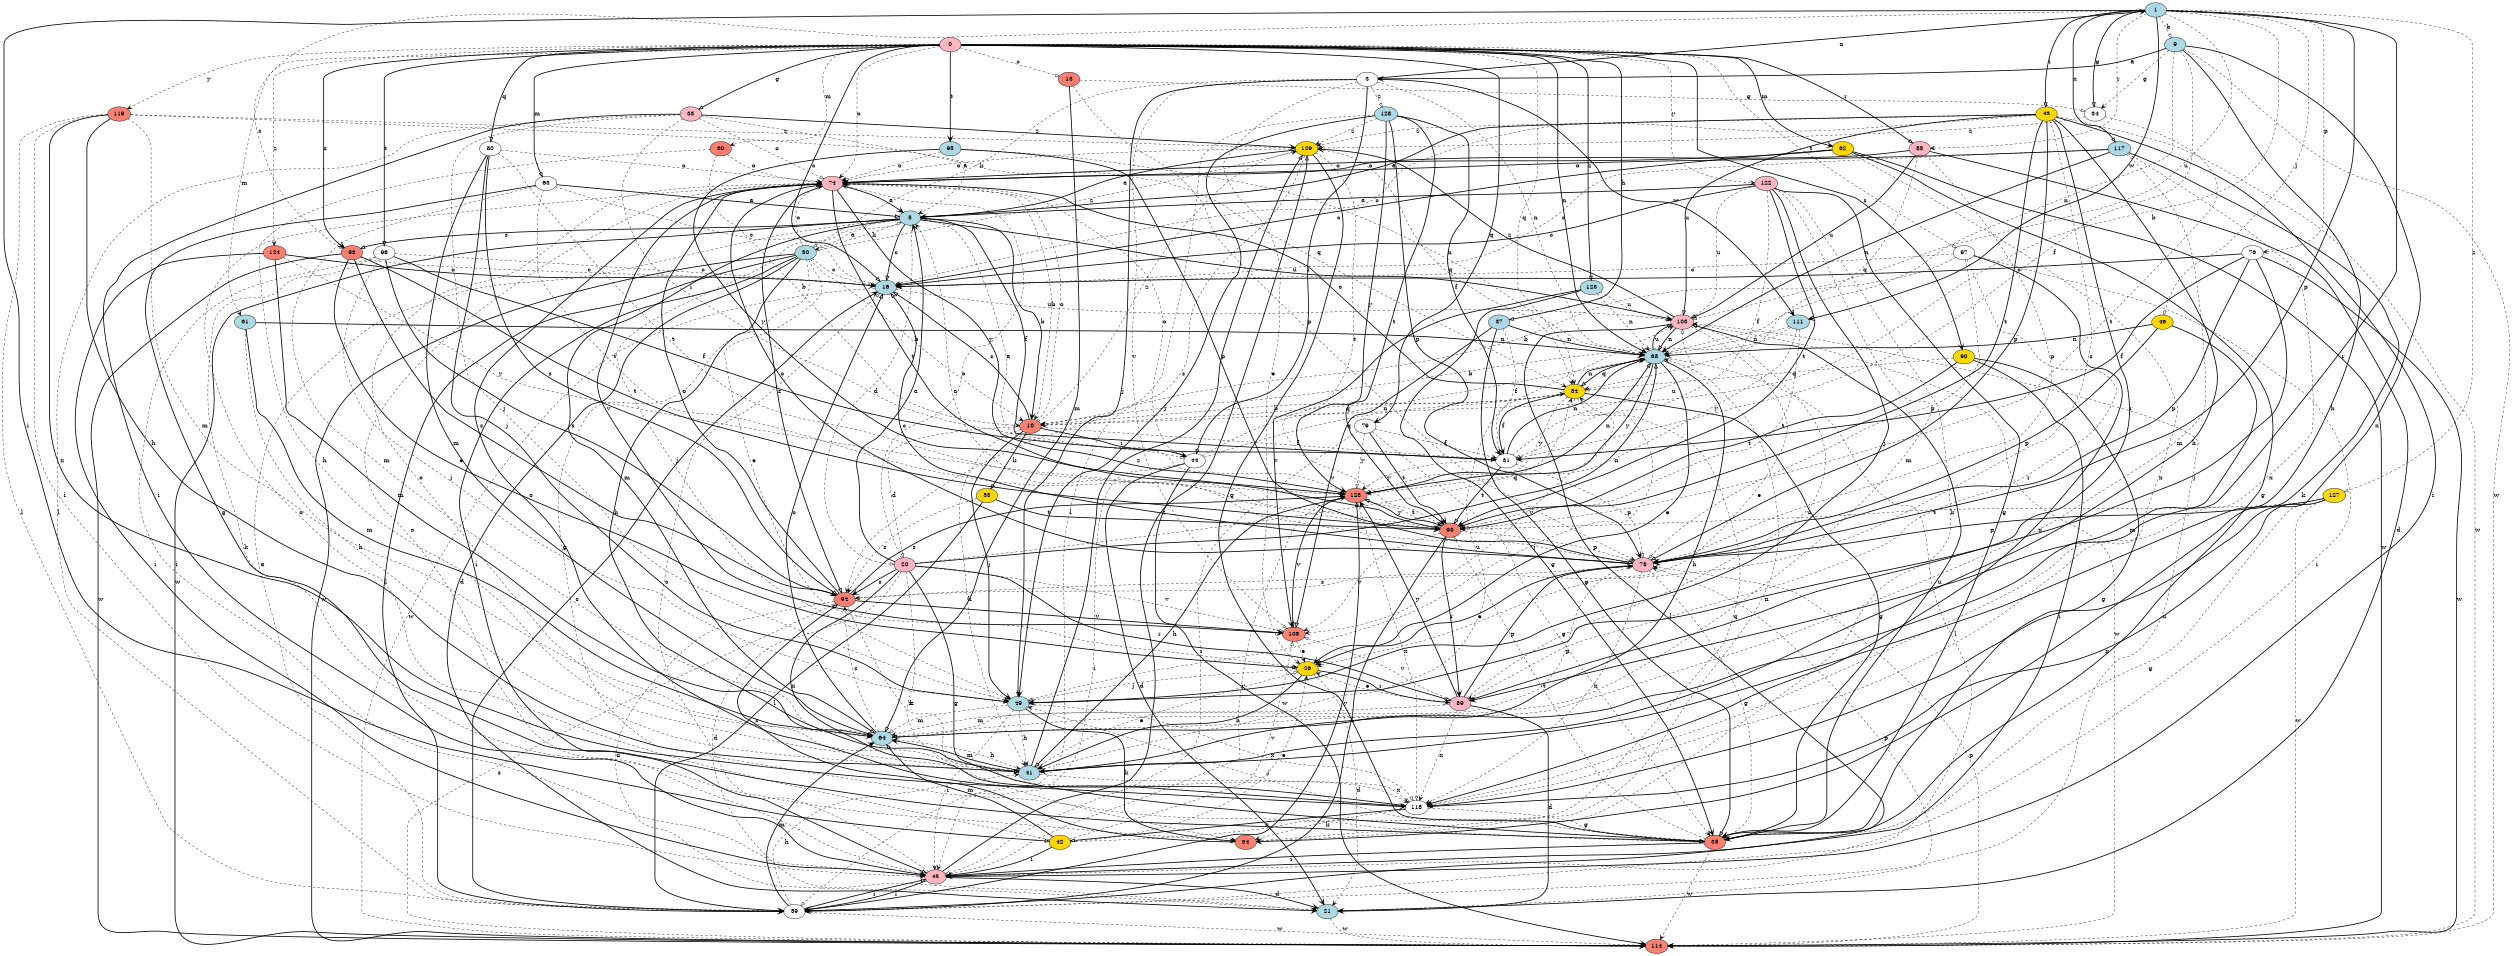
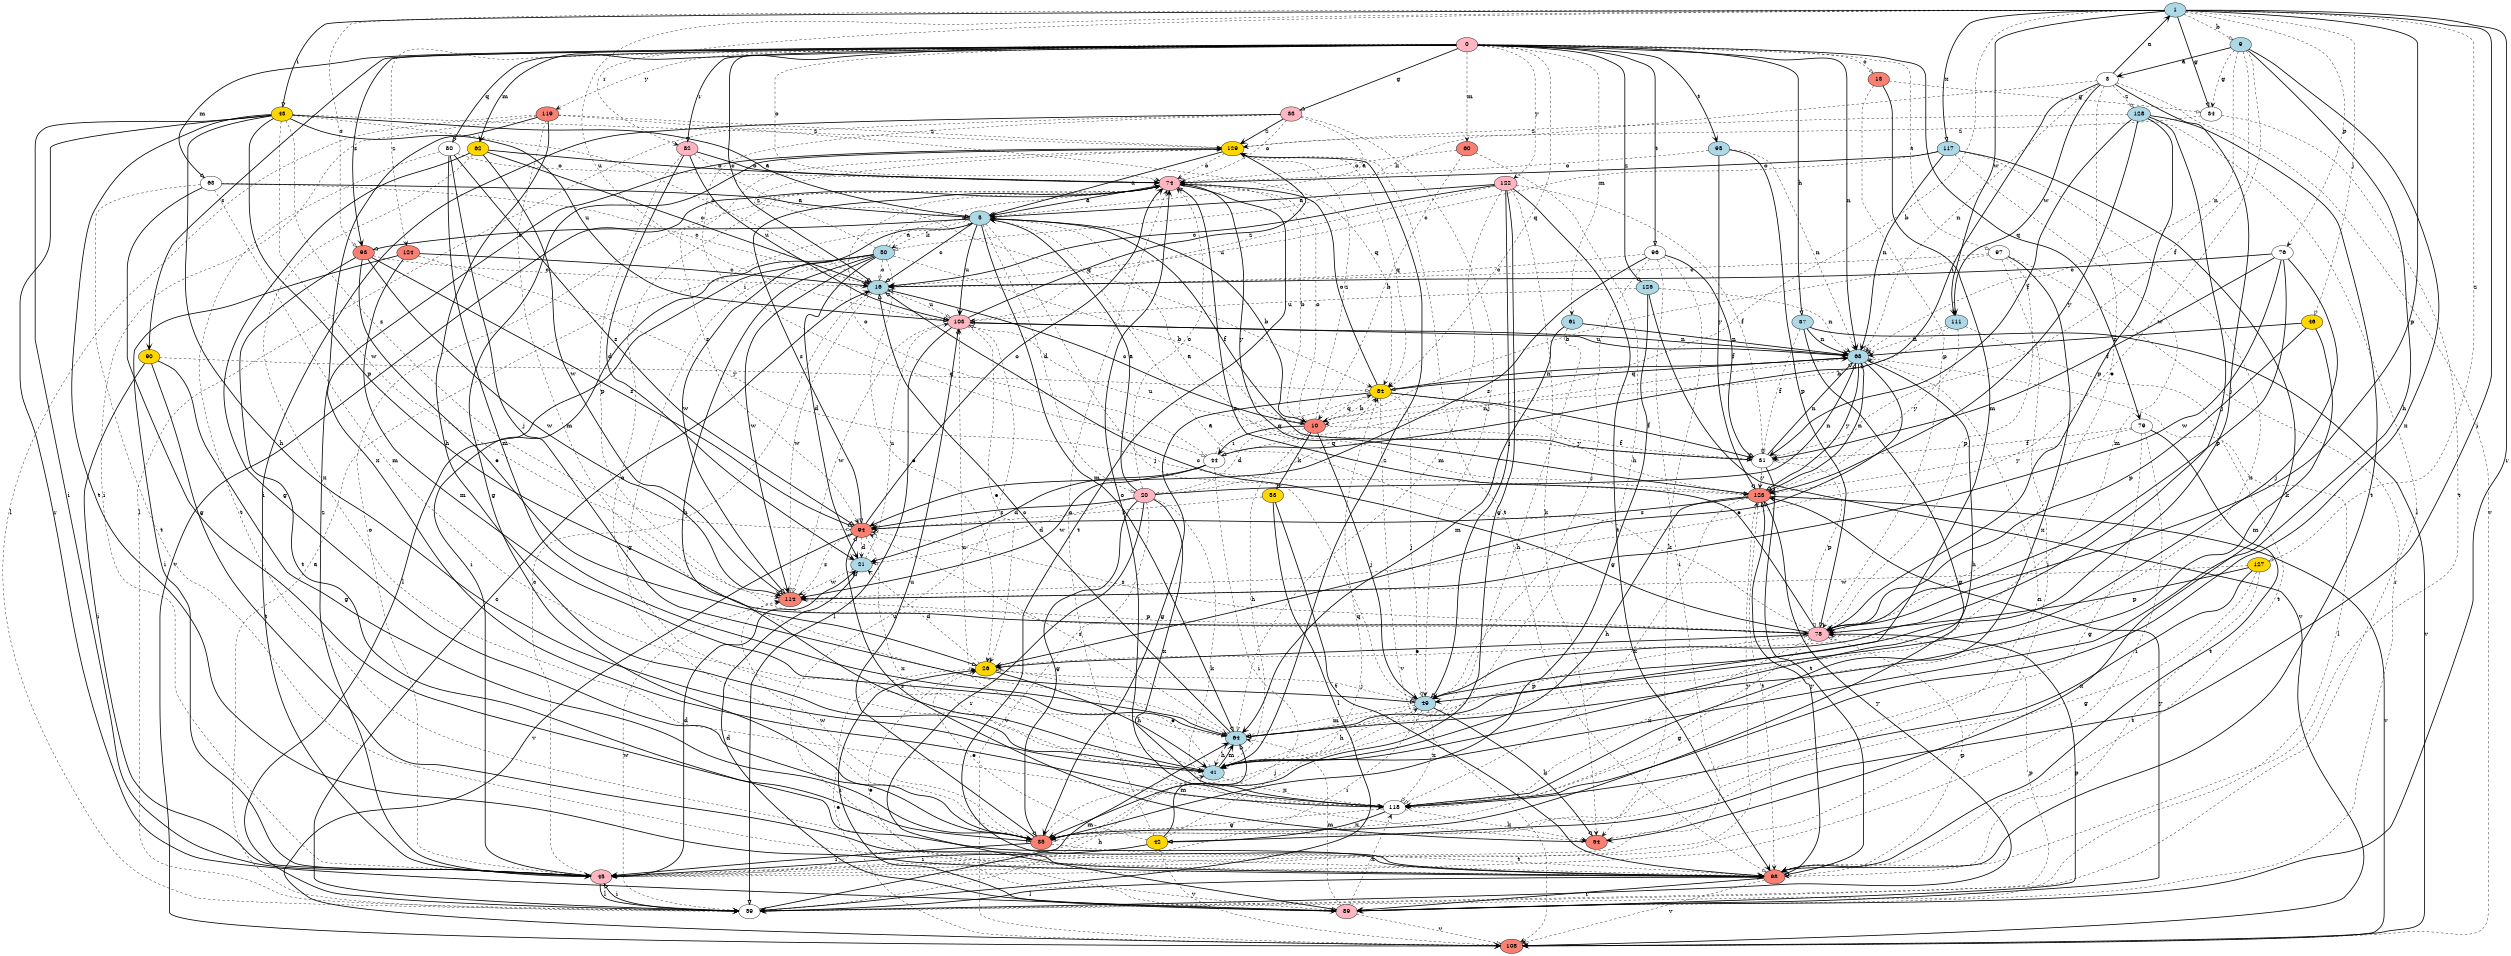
(1920, 149) -> (687, 149)
(1084, 505) -> (1334, 522)
